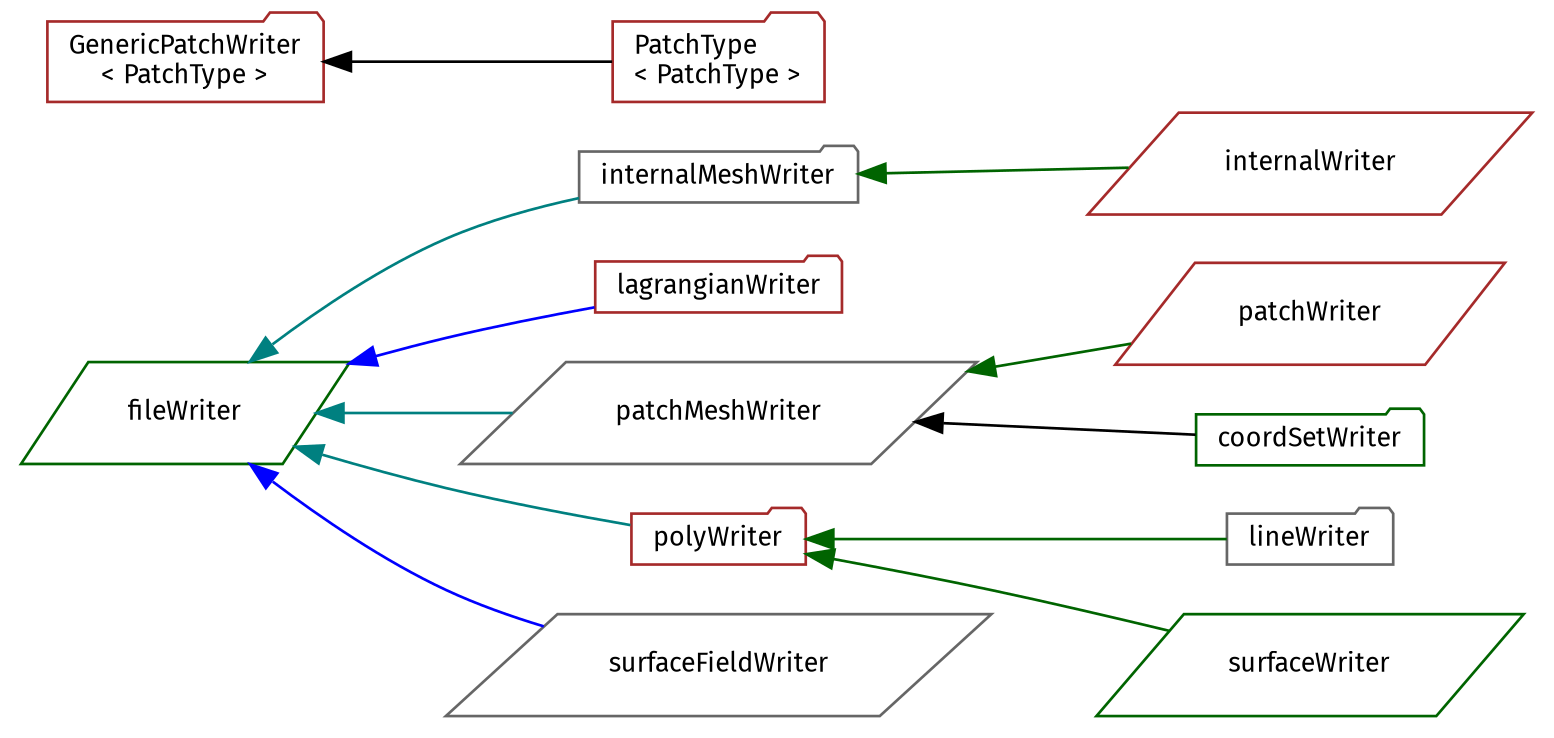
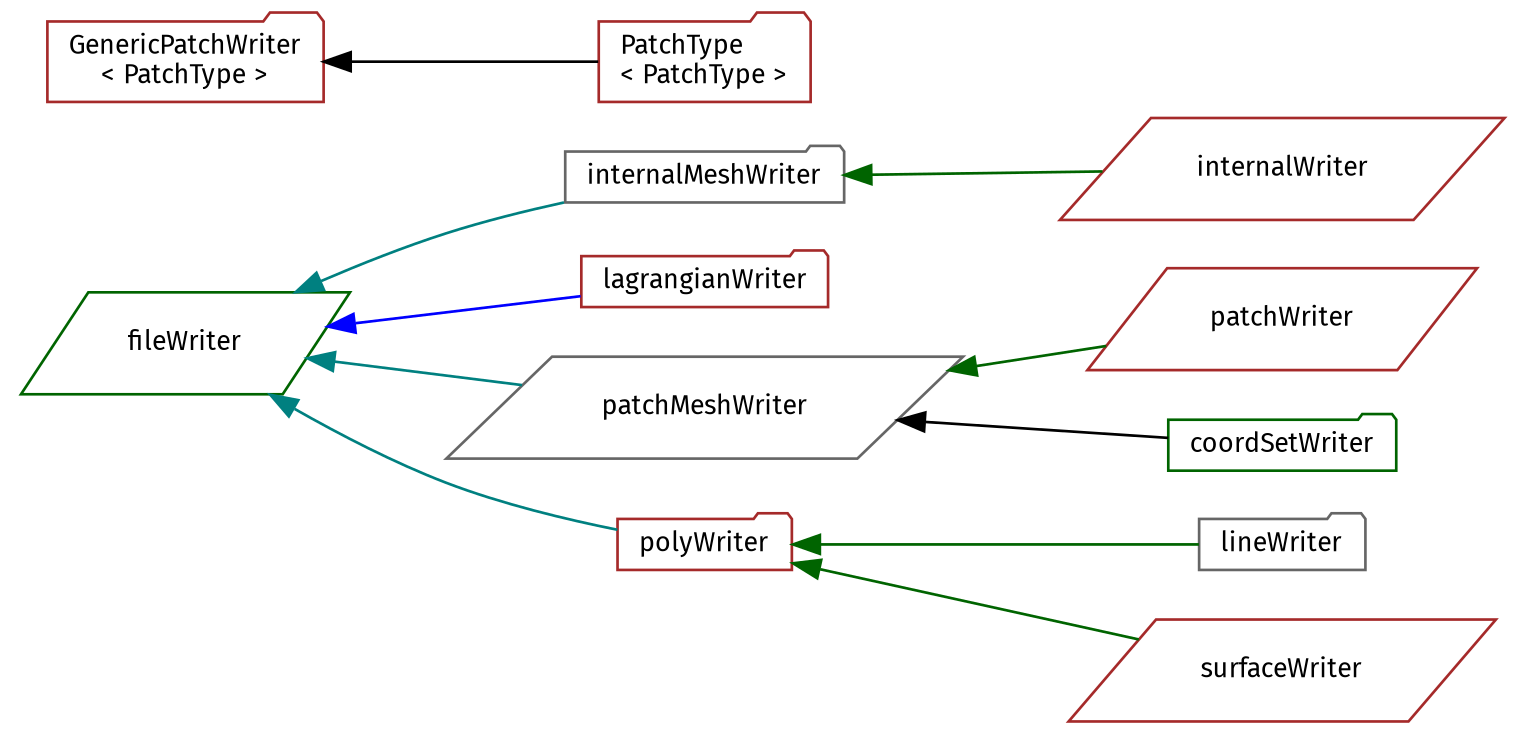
(719, 665) -> none
(1310, 665) -> (1282, 670)
